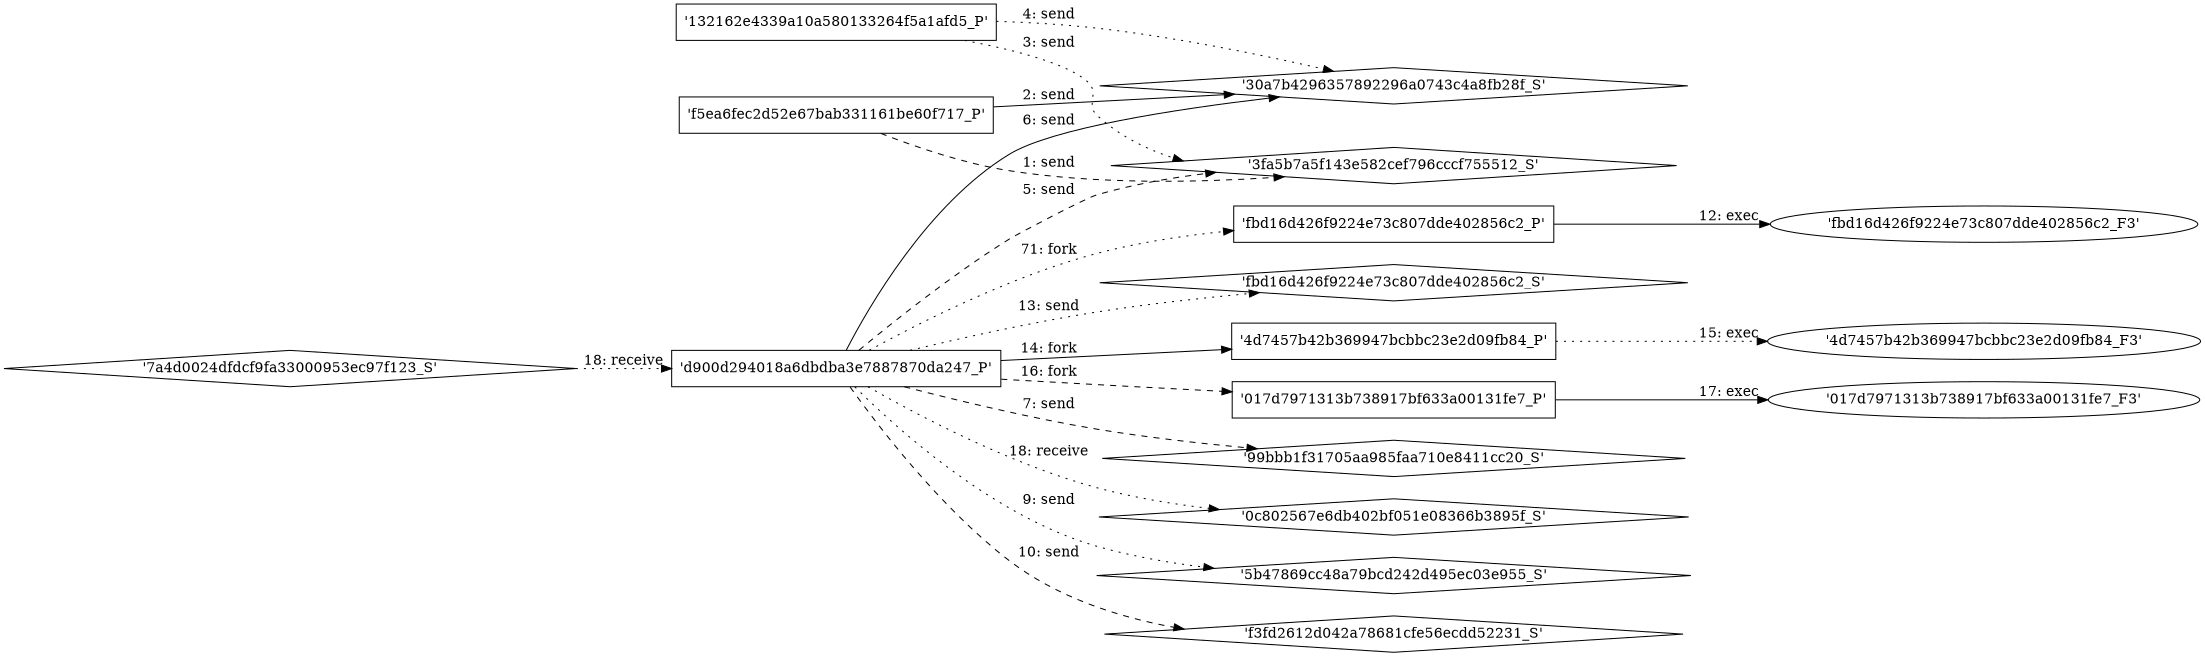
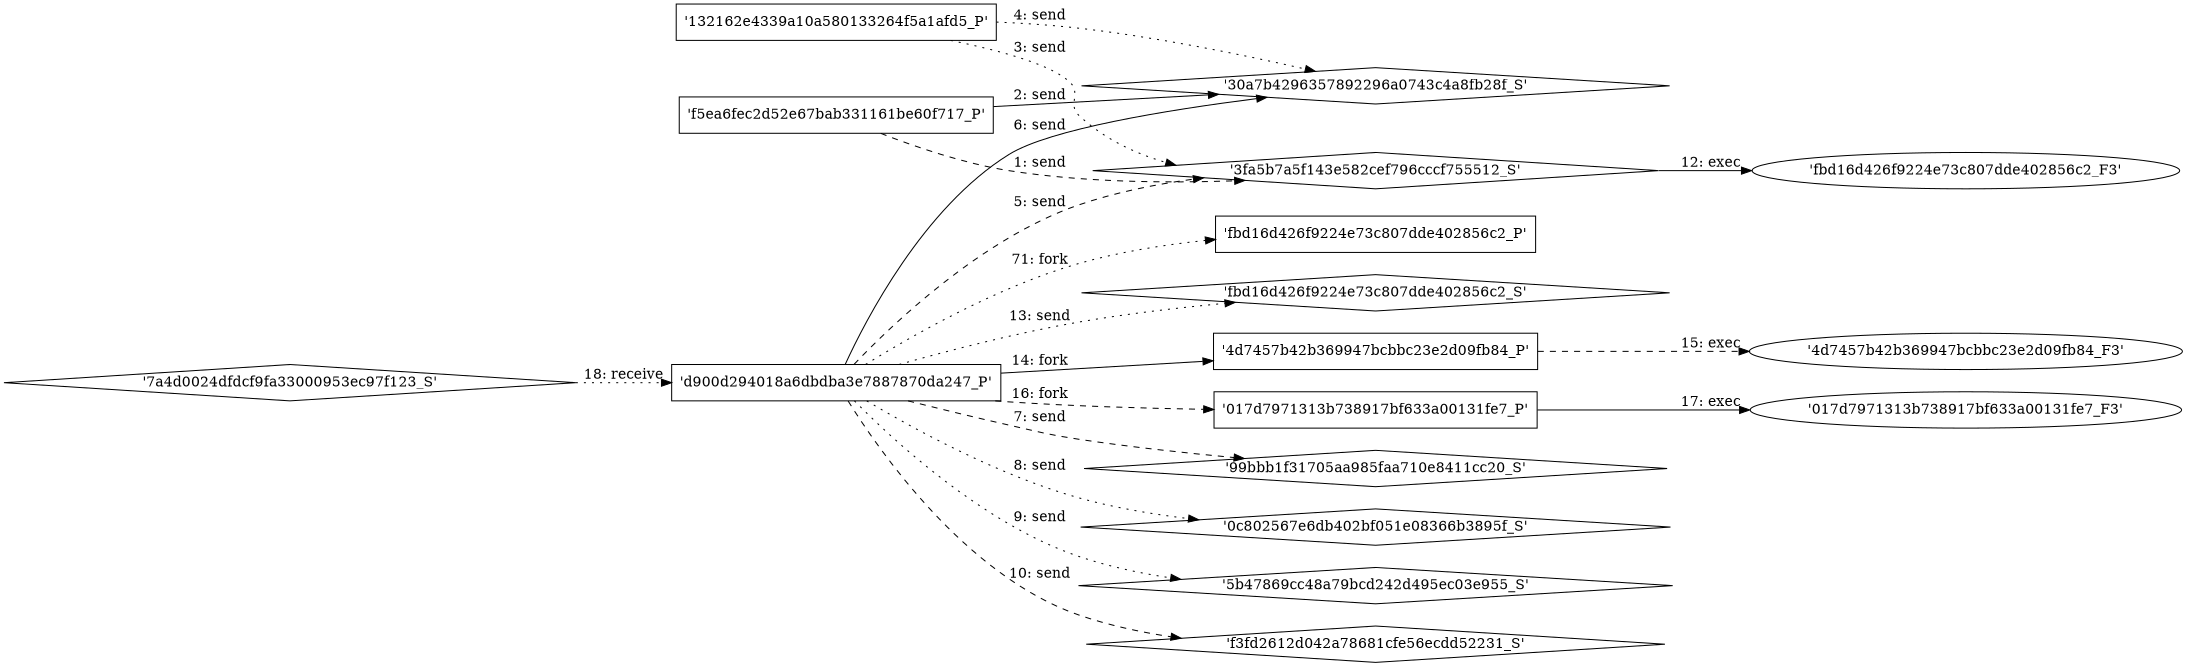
(1657, 224) -> (1700, 171)
(1656, 341) -> (1638, 351)
(1049, 452) -> (1040, 466)
